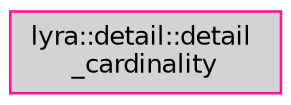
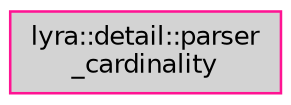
(146, 52) -> (146, 52)
